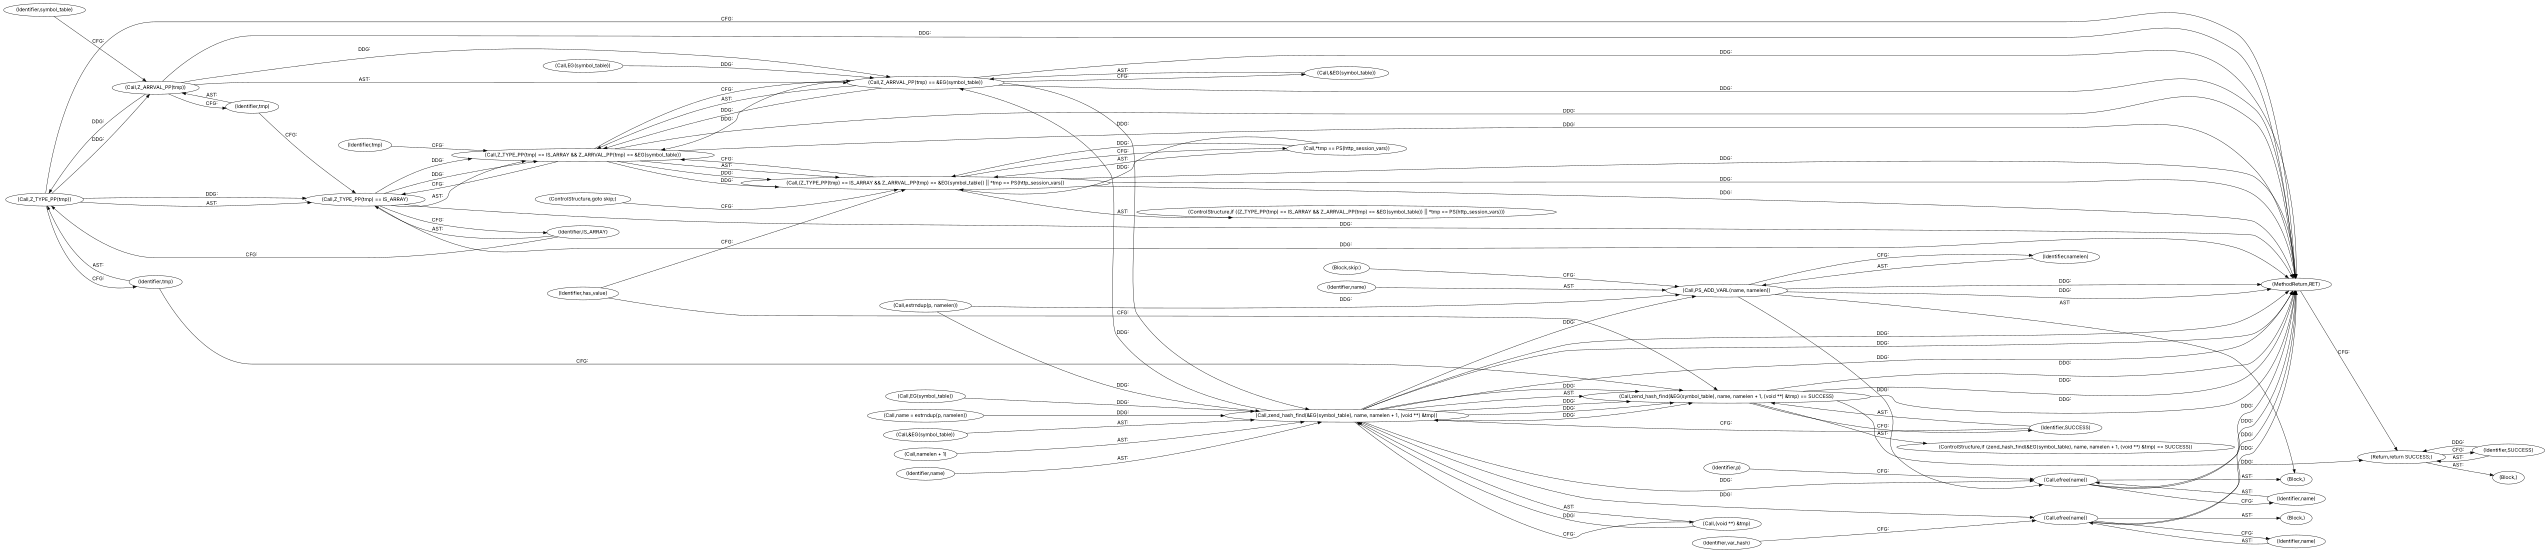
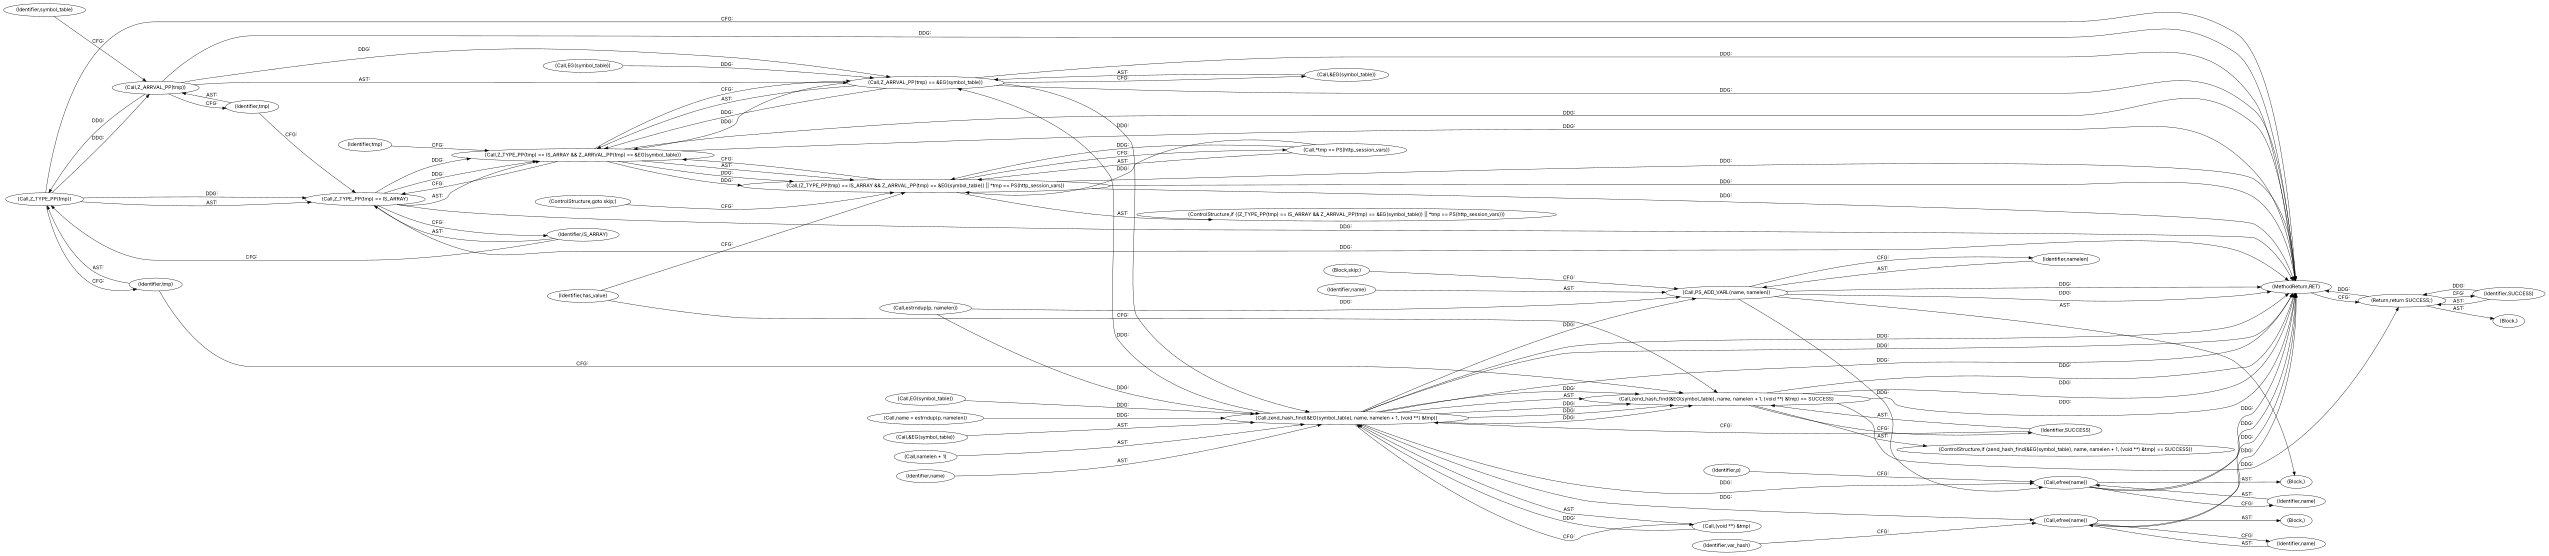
none -> (2349, 294)
